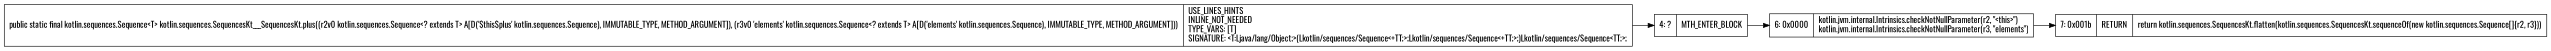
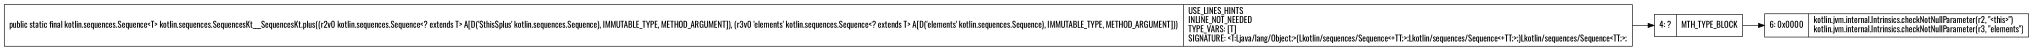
(1712, 25) -> (1709, 25)
(2301, 25) -> none
